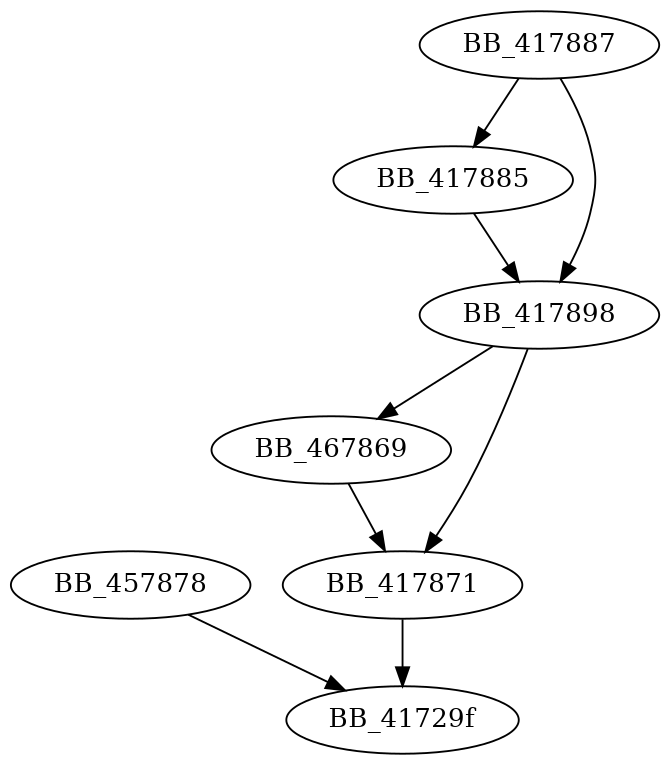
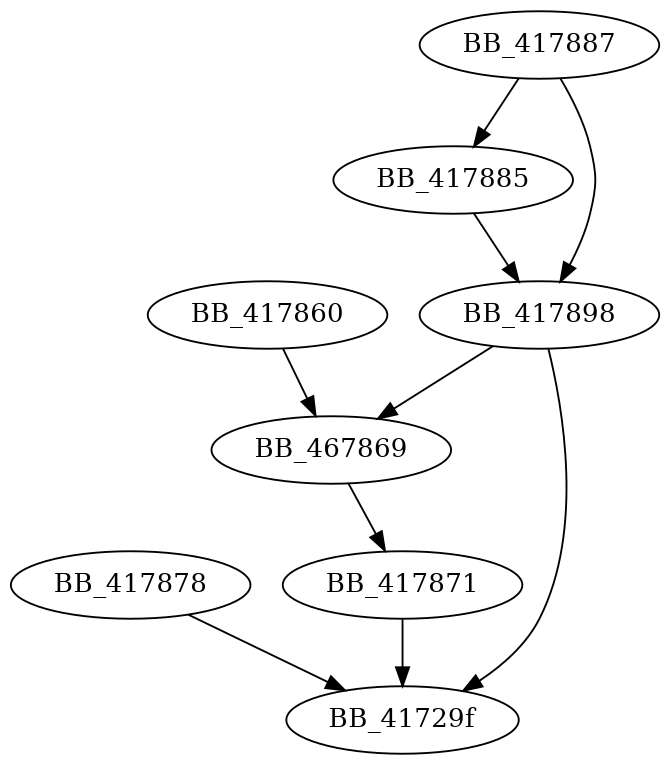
none -> (268, 315)
(487, 445) -> (564, 529)
(131, 585) -> (131, 585)
